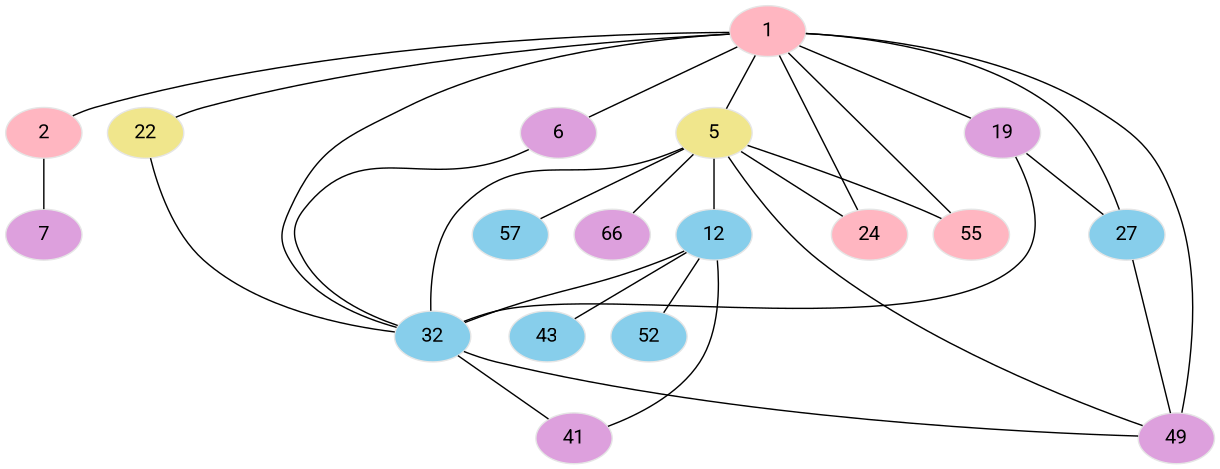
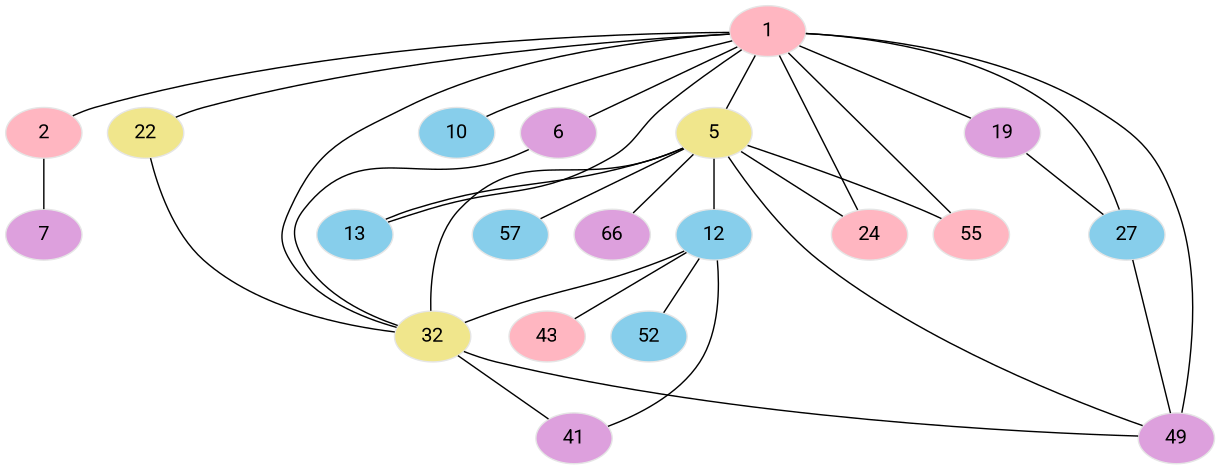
none -> (457, 133)
none -> (355, 235)
(802, 308) -> none
(433, 337) -> (433, 337)
(547, 337) -> (547, 337)
